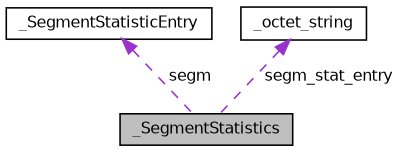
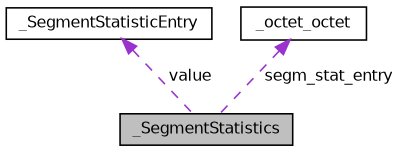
(304, 24) -> (304, 24)
(188, 77) -> (188, 77)
